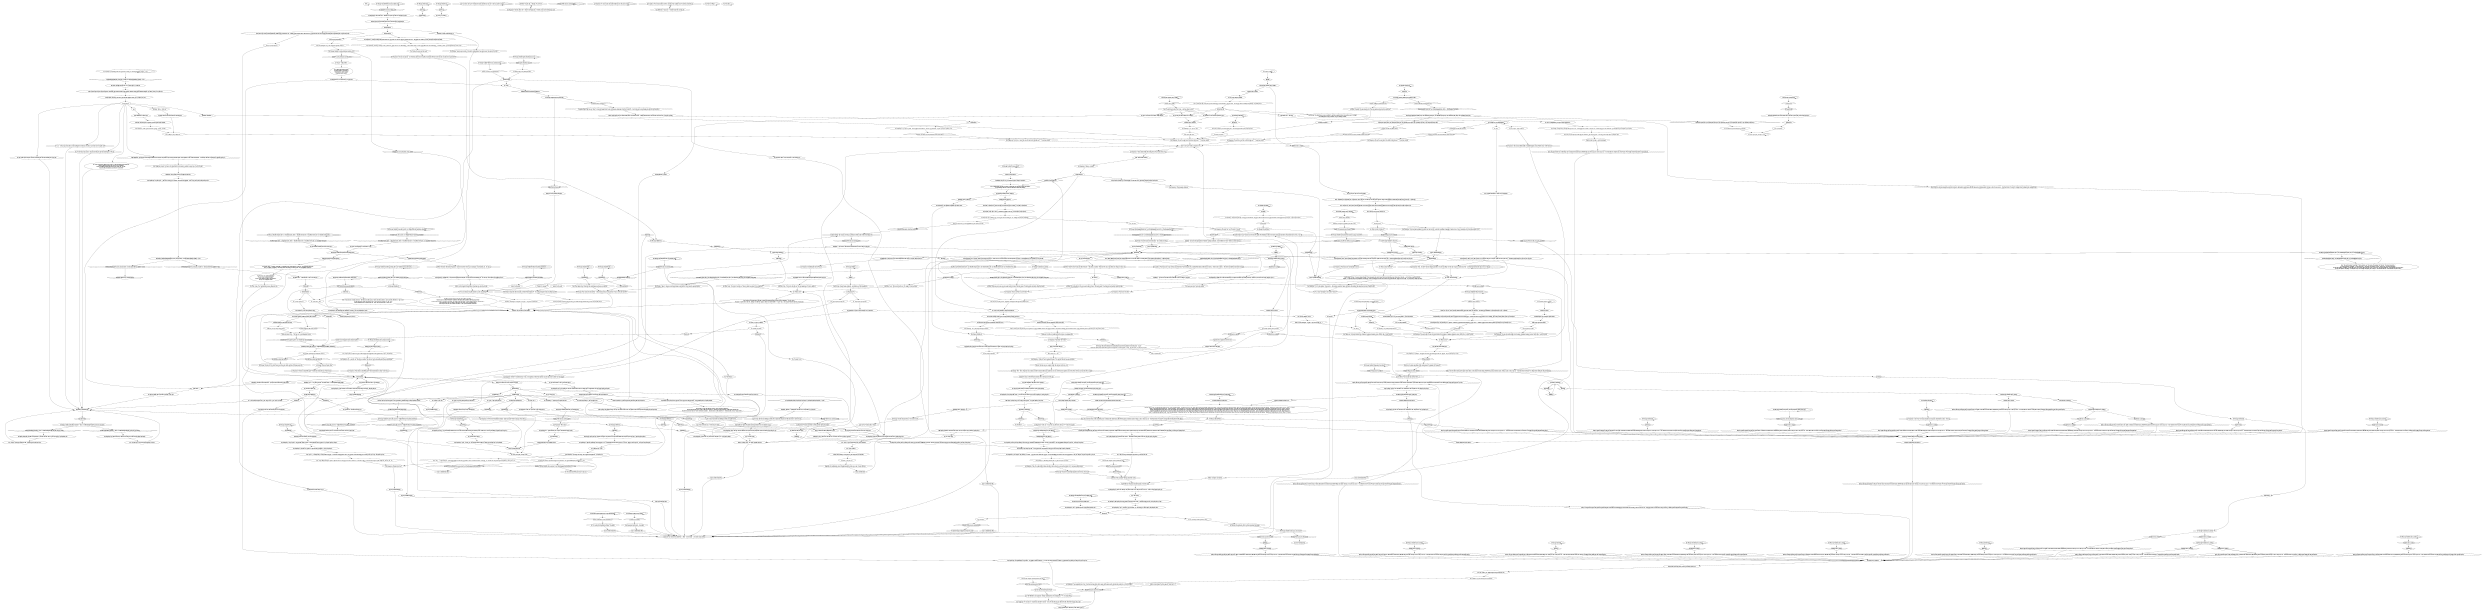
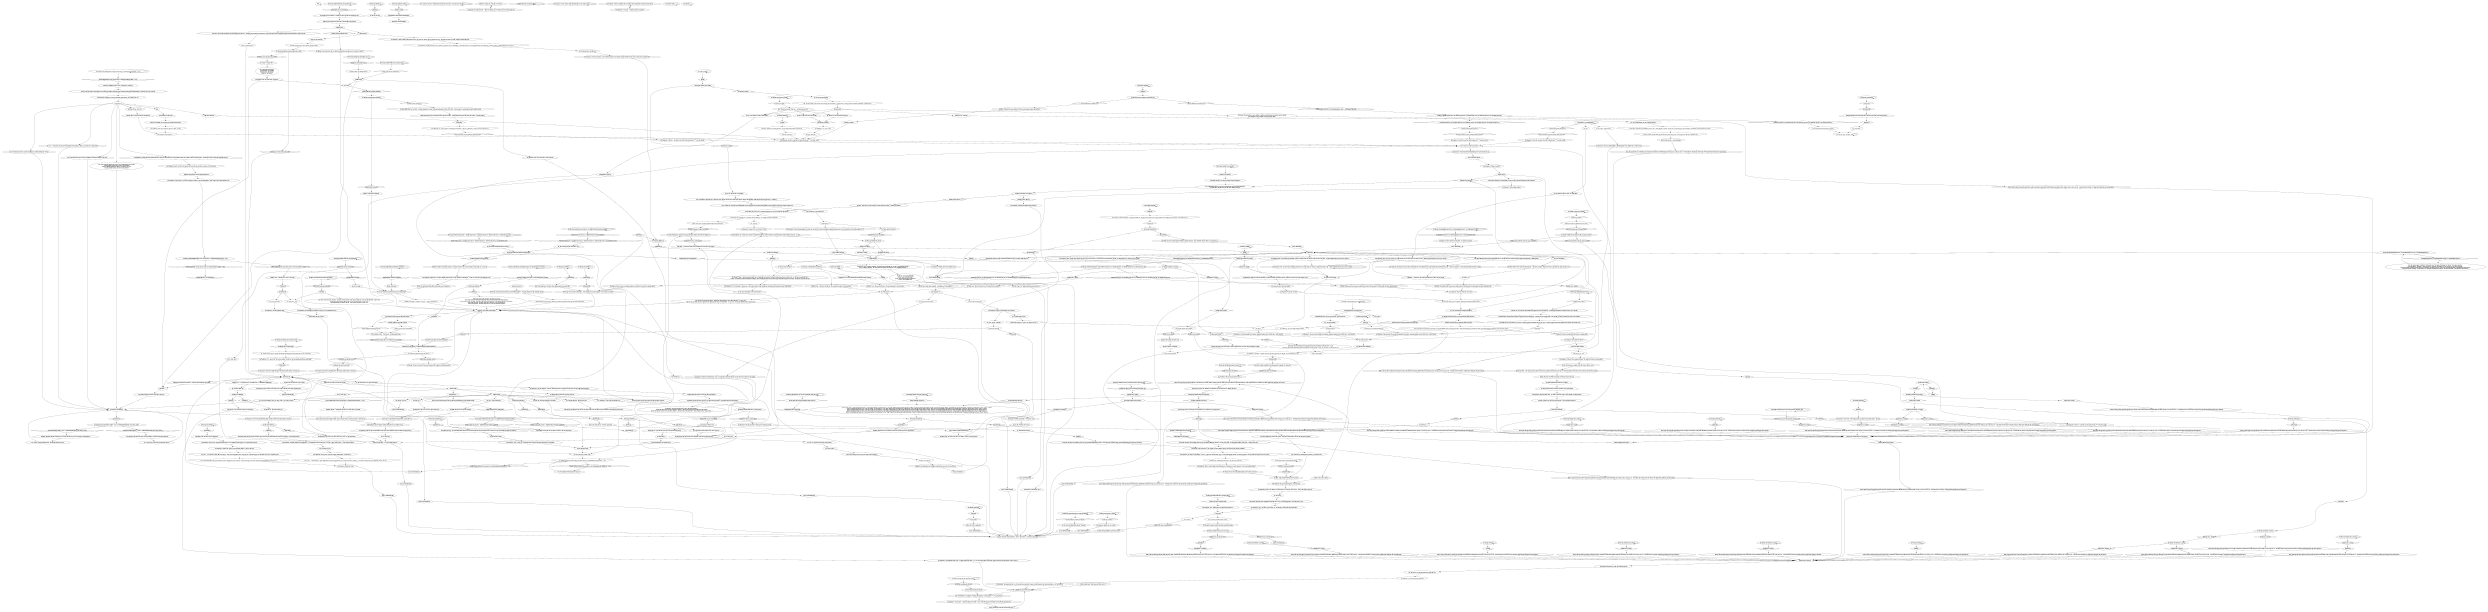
(1528, 328) -> none
none -> (974, 525)
